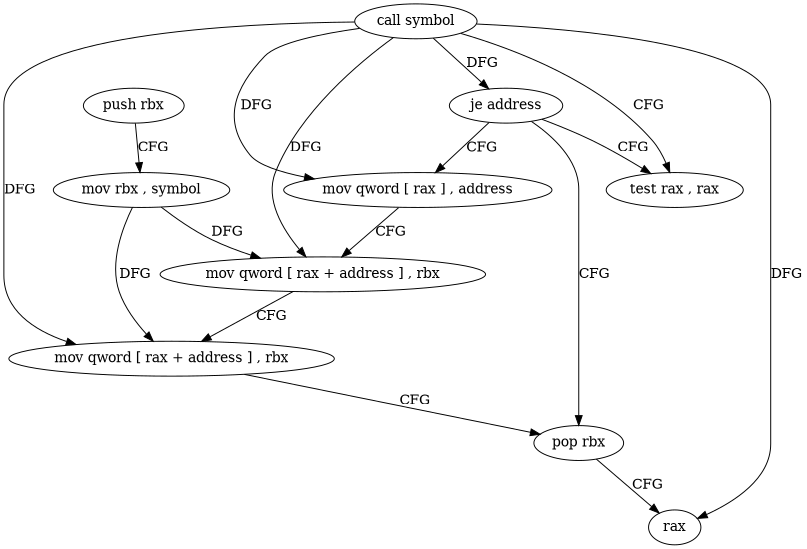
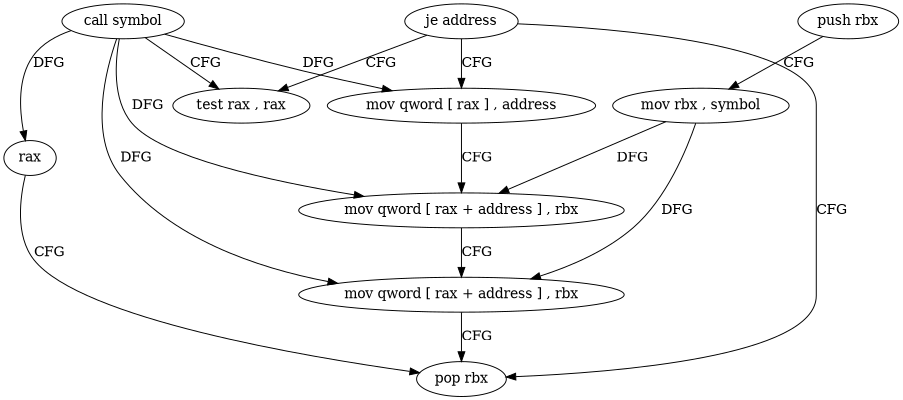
(457, 60) -> none
(624, 483) -> (172, 325)
